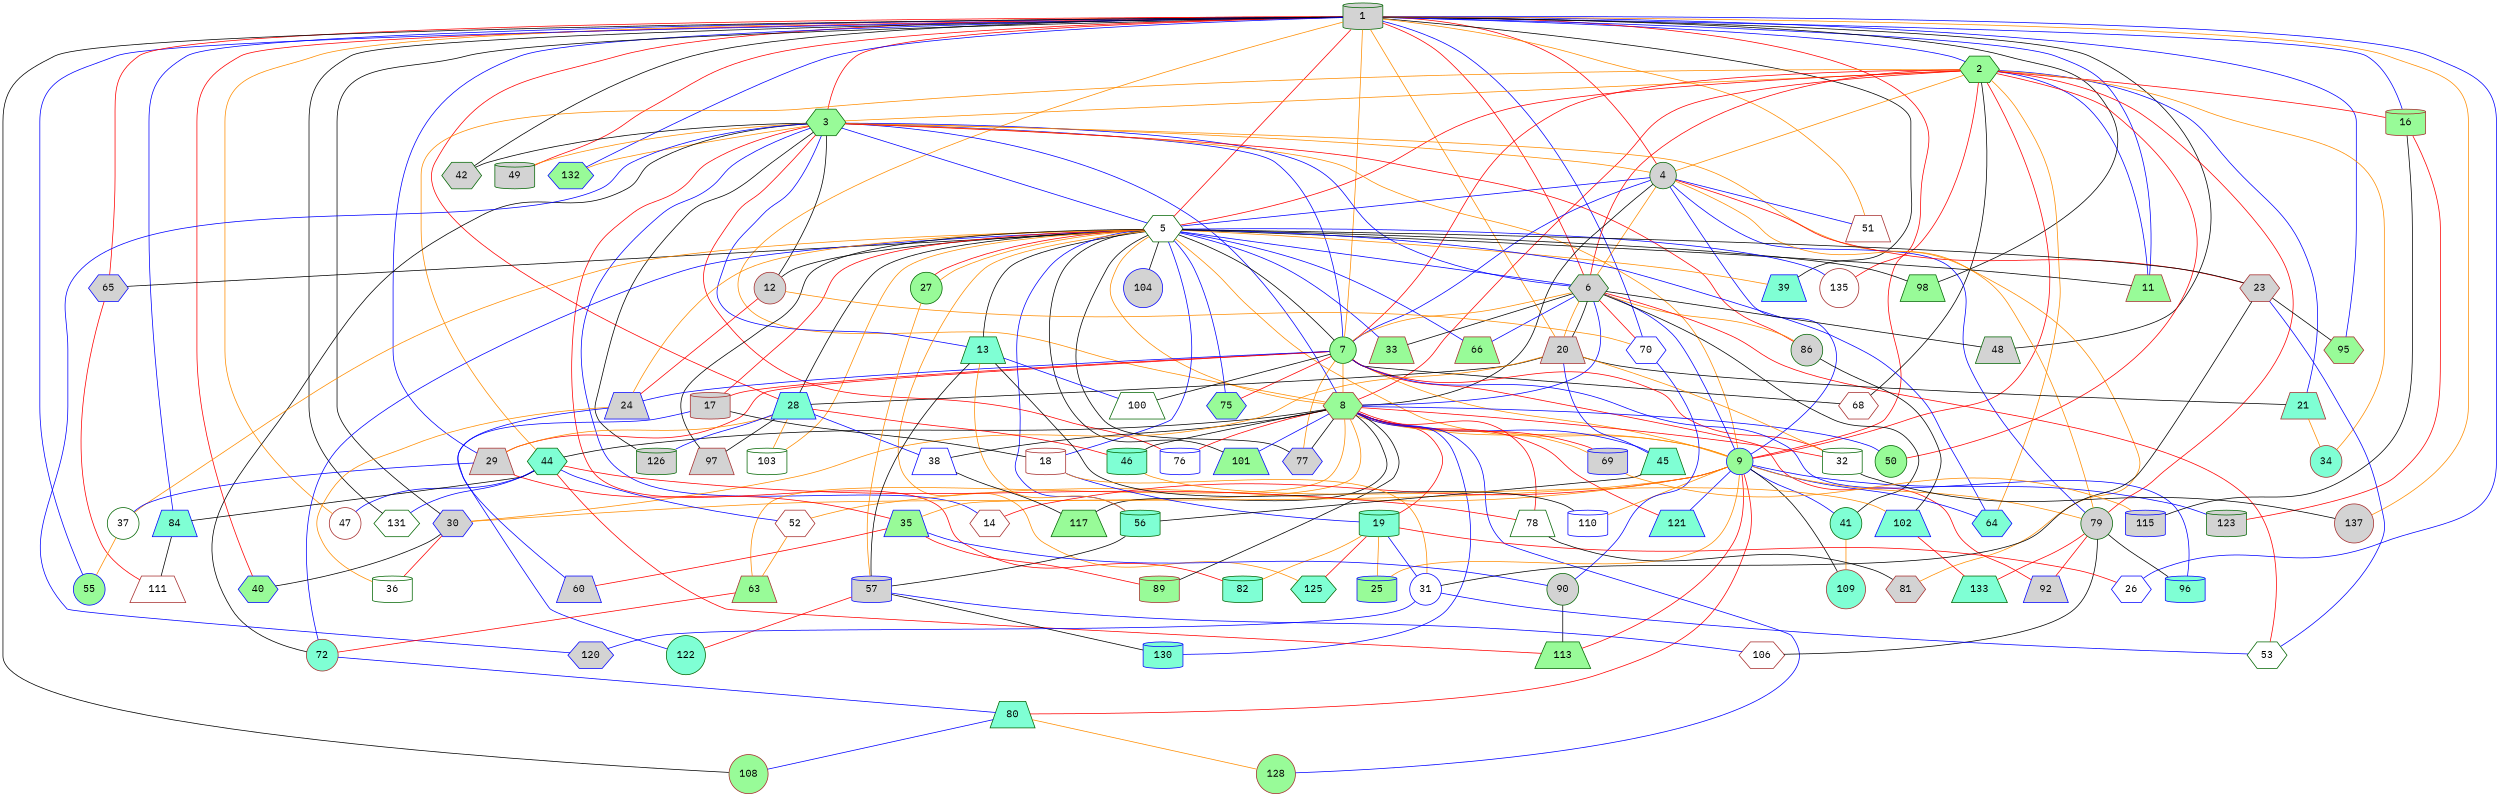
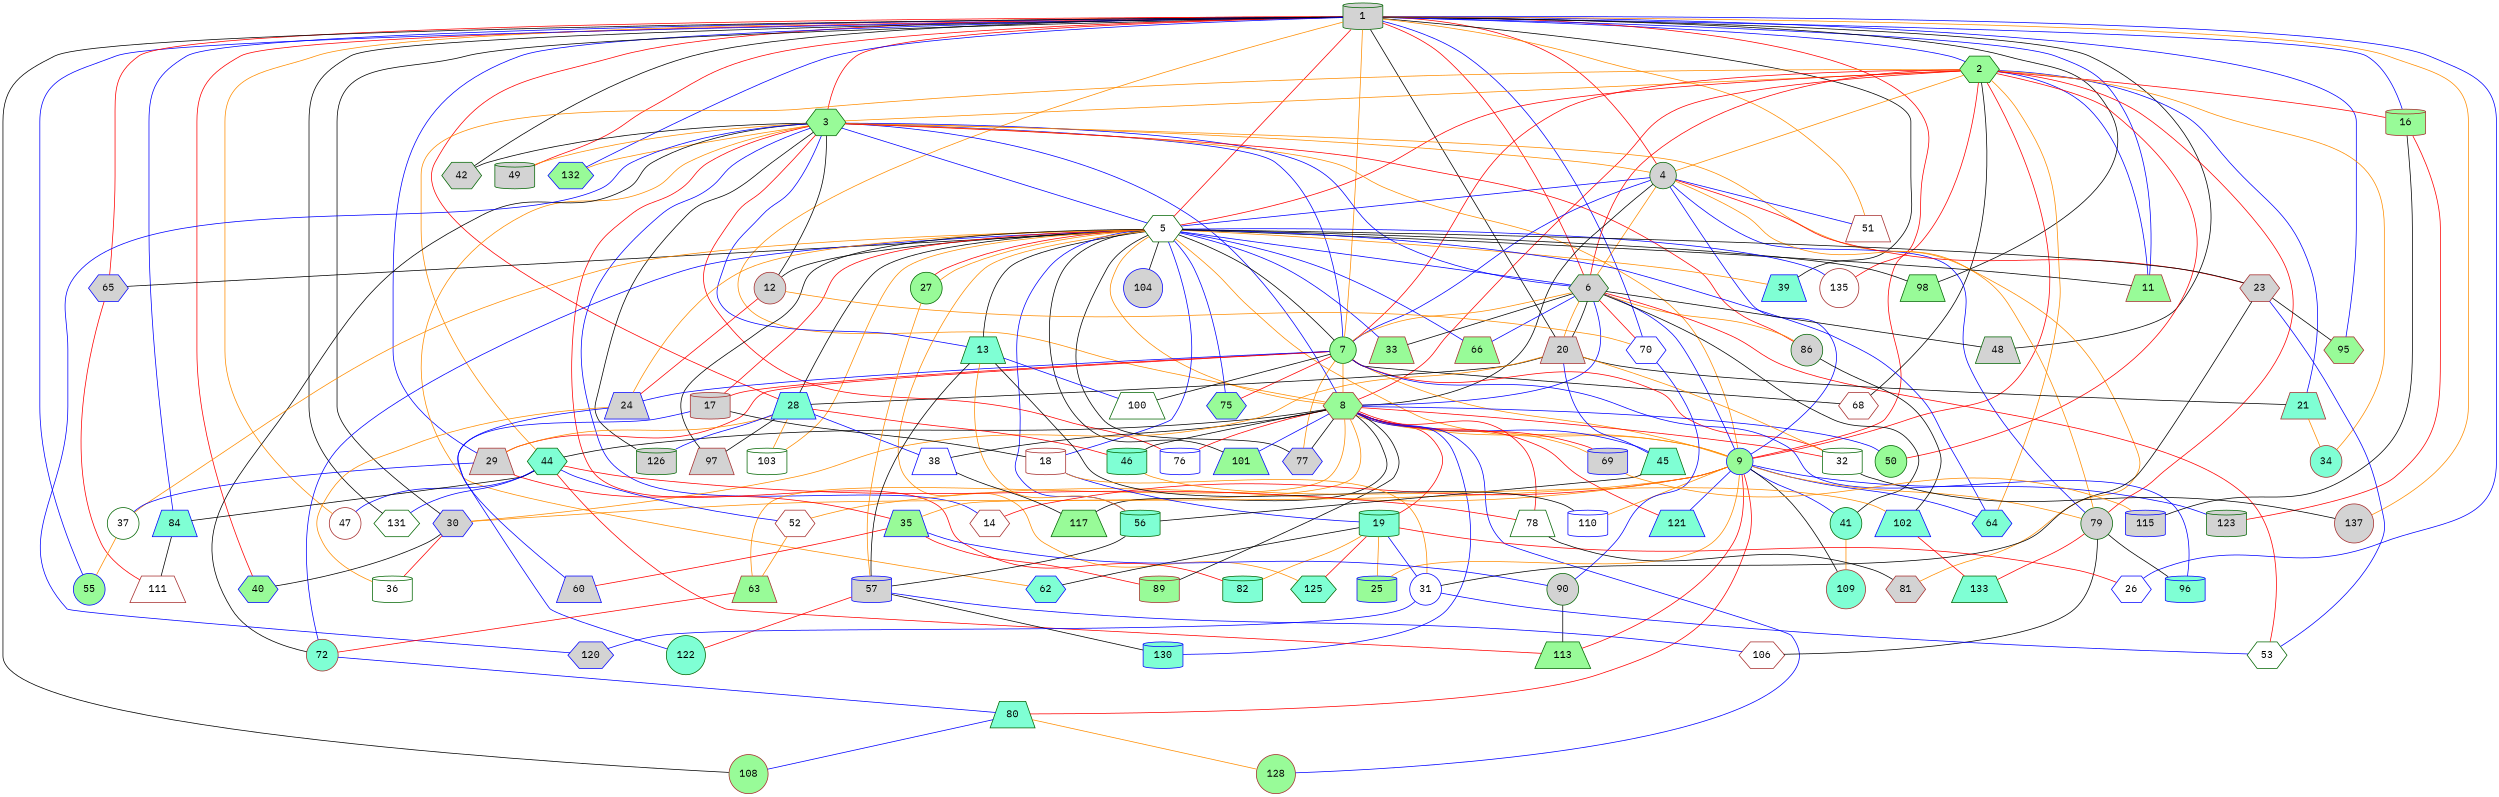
(1463, 183) -> (1463, 183)
none -> (1046, 589)
(2046, 589) -> none
